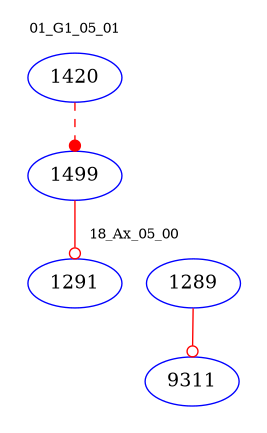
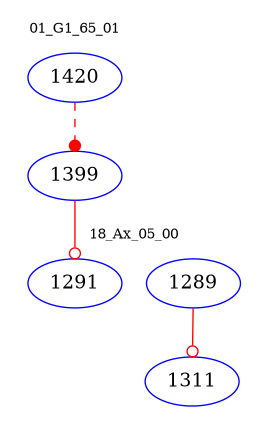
(75, 29) -> (75, 29)
(75, 176) -> (75, 176)
(192, 381) -> (192, 381)
